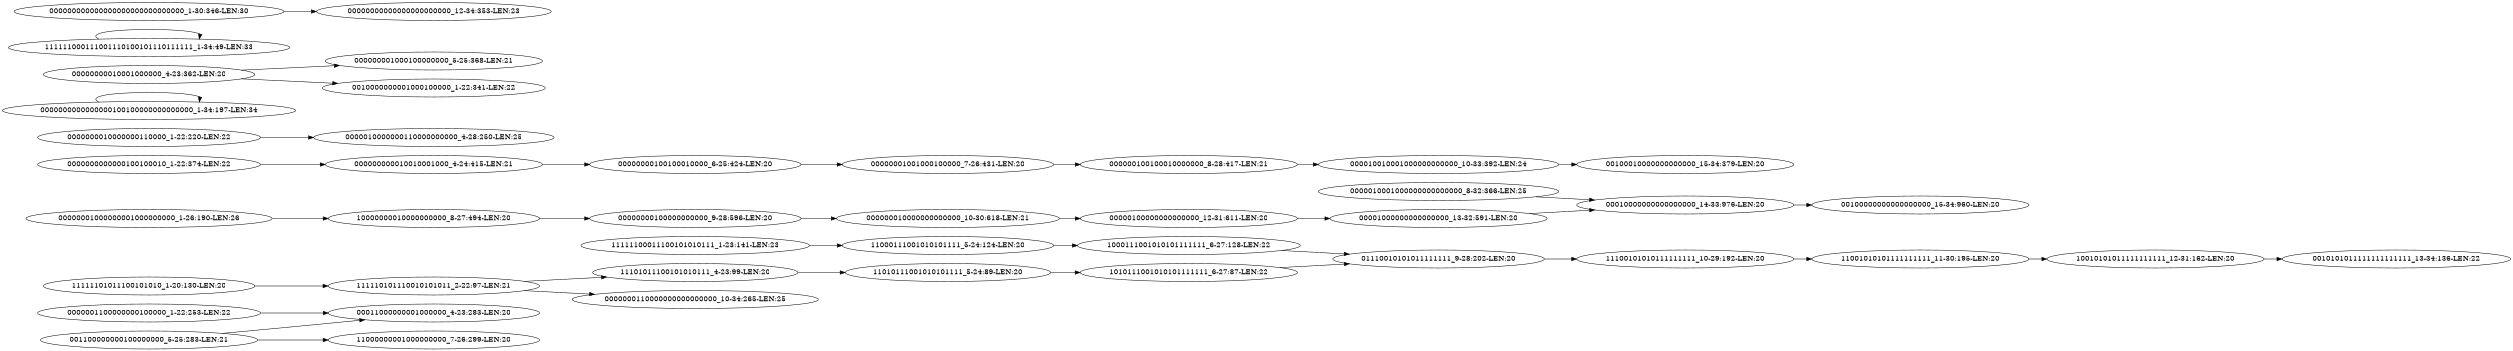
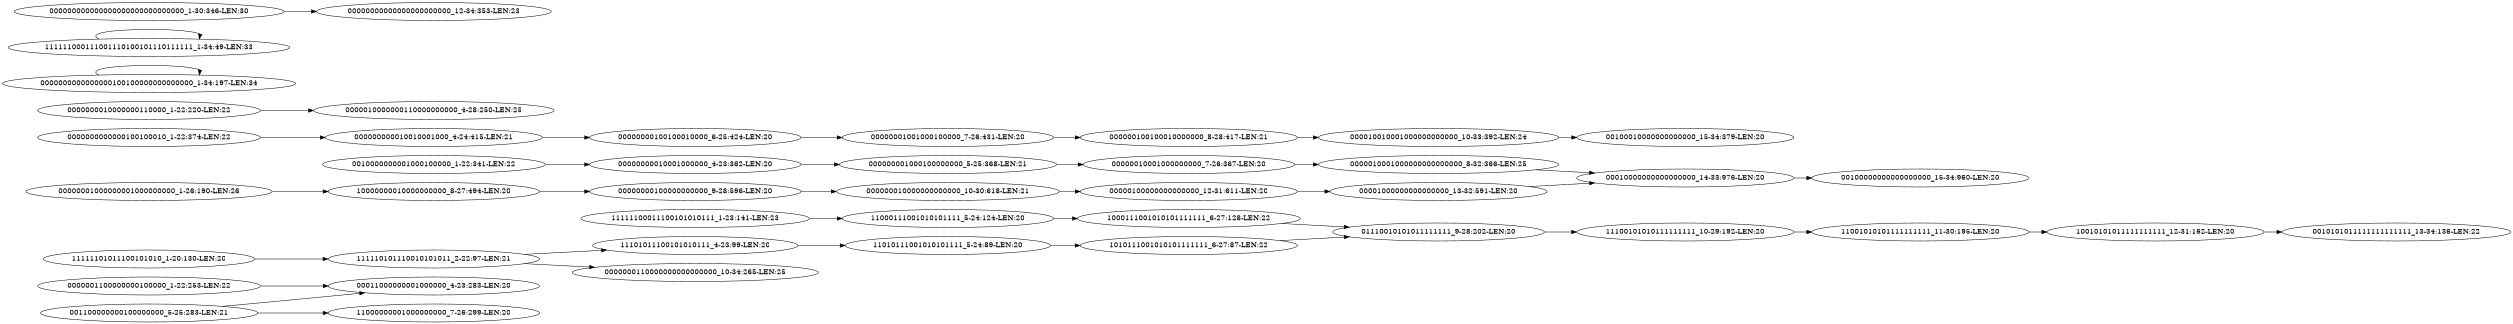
(287, 81) -> (565, 164)
none -> (1189, 164)
